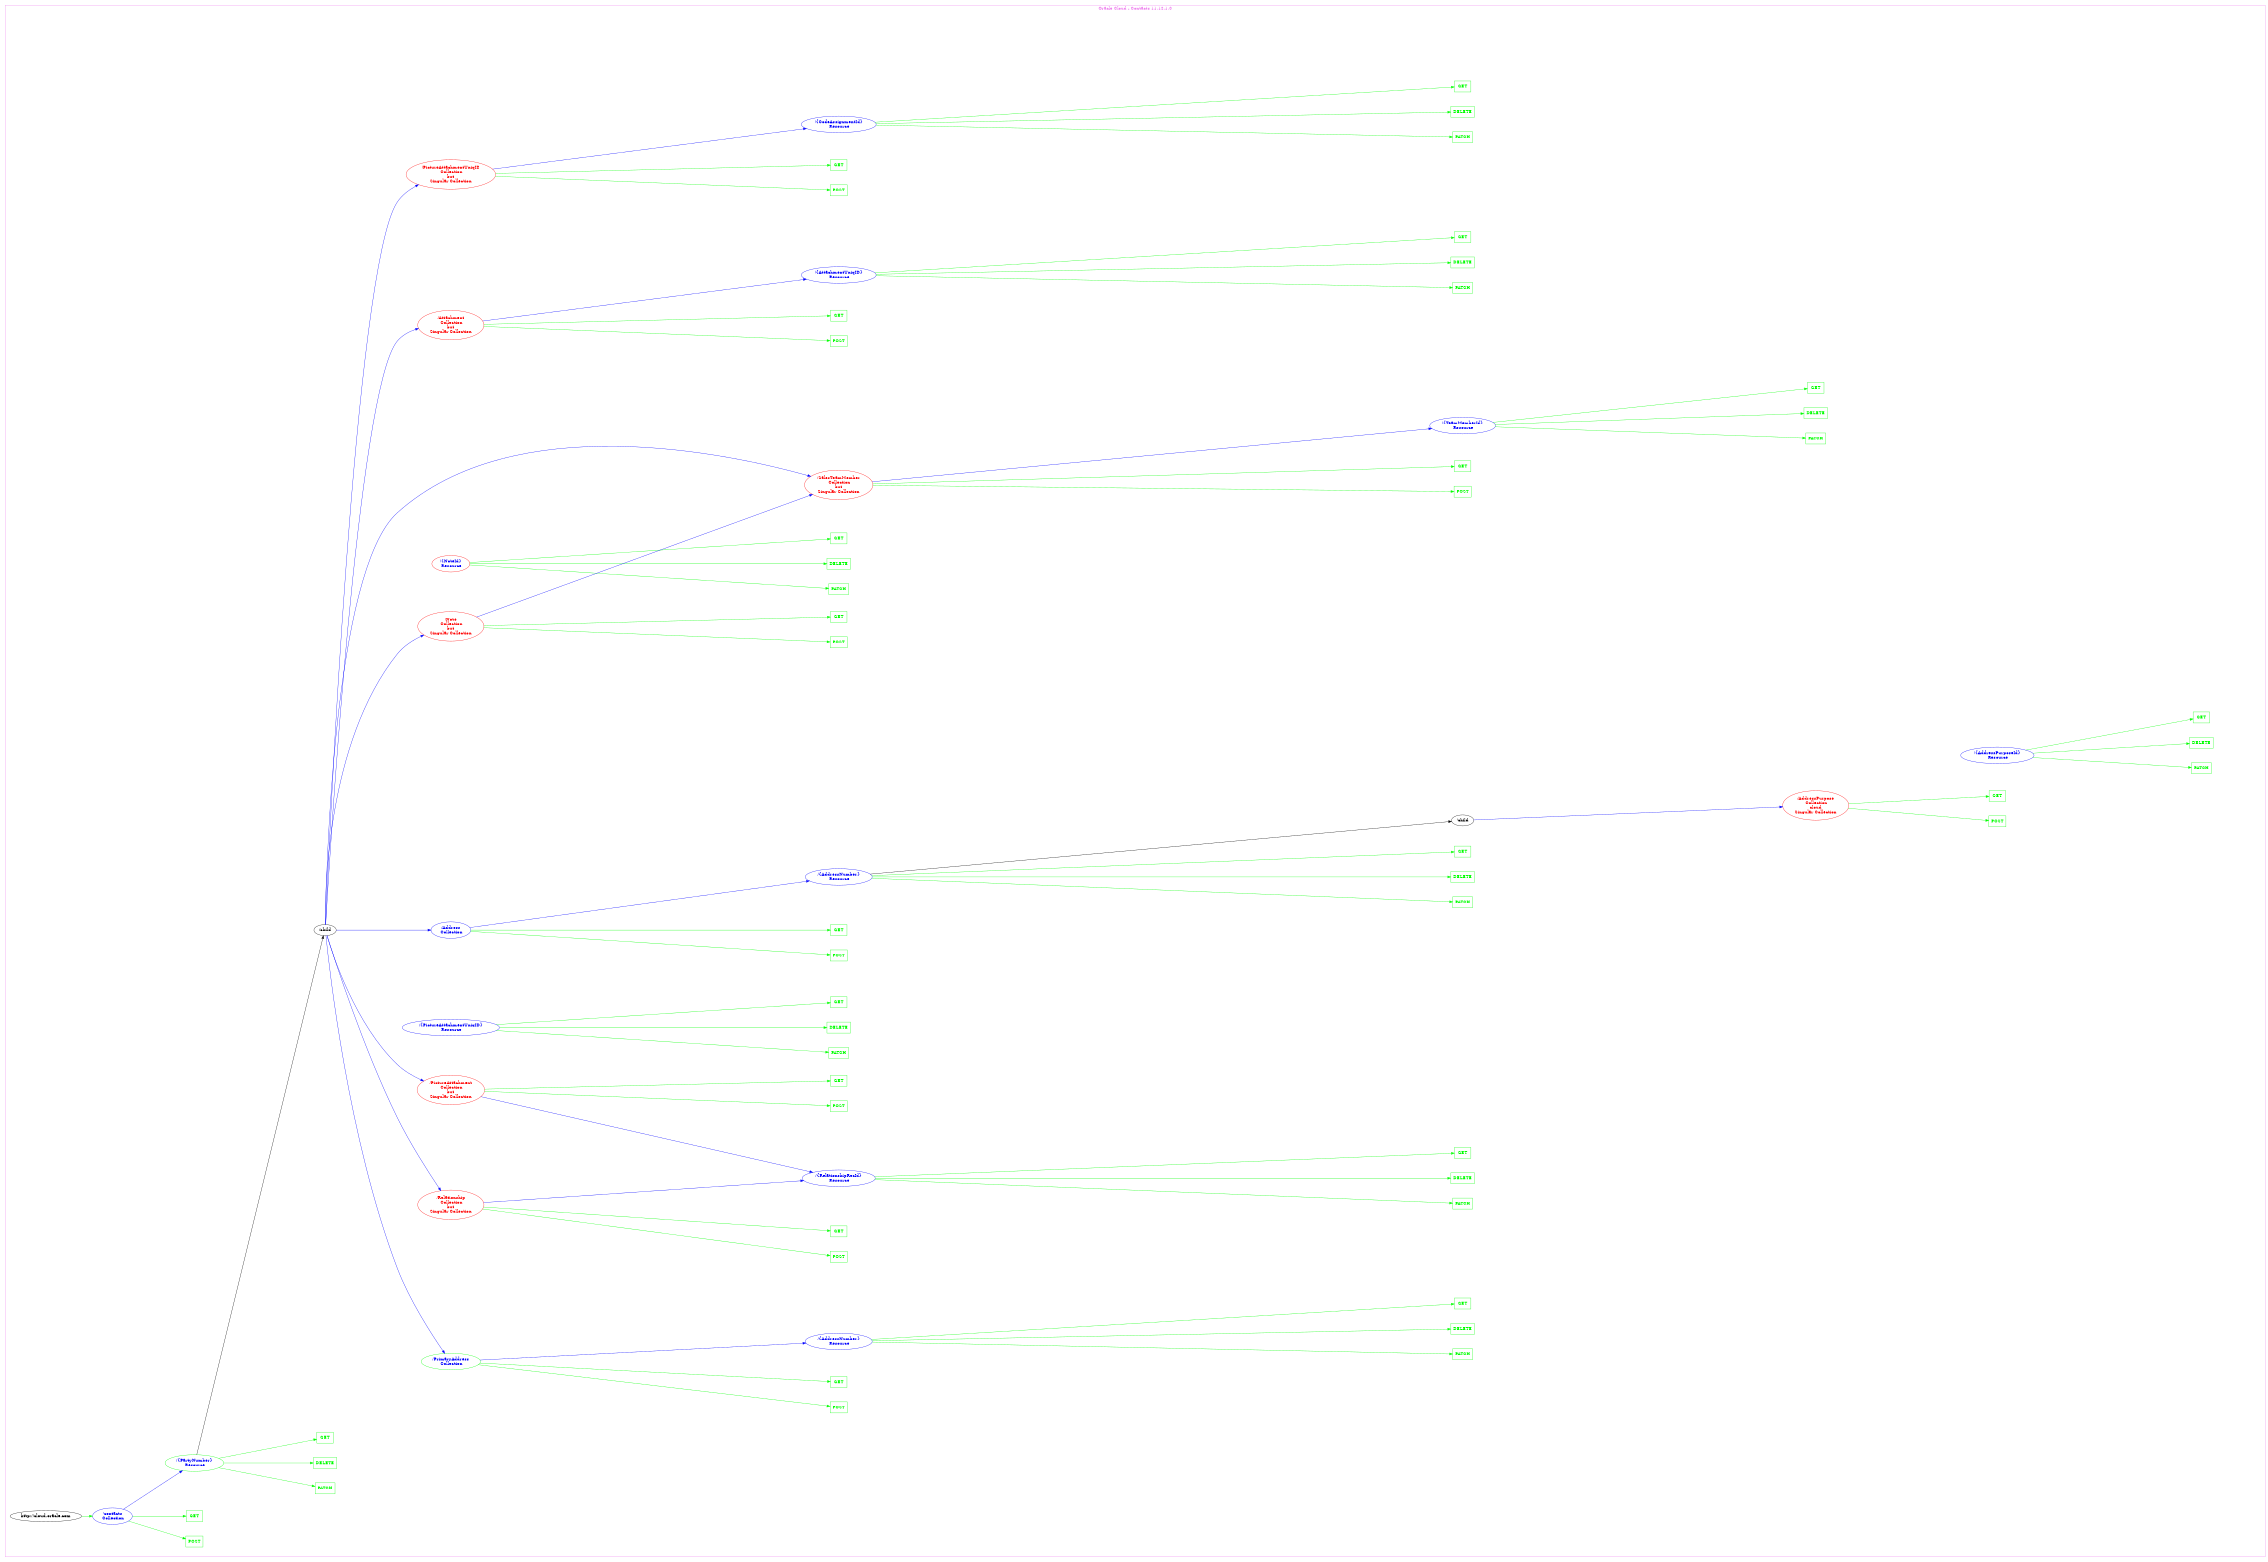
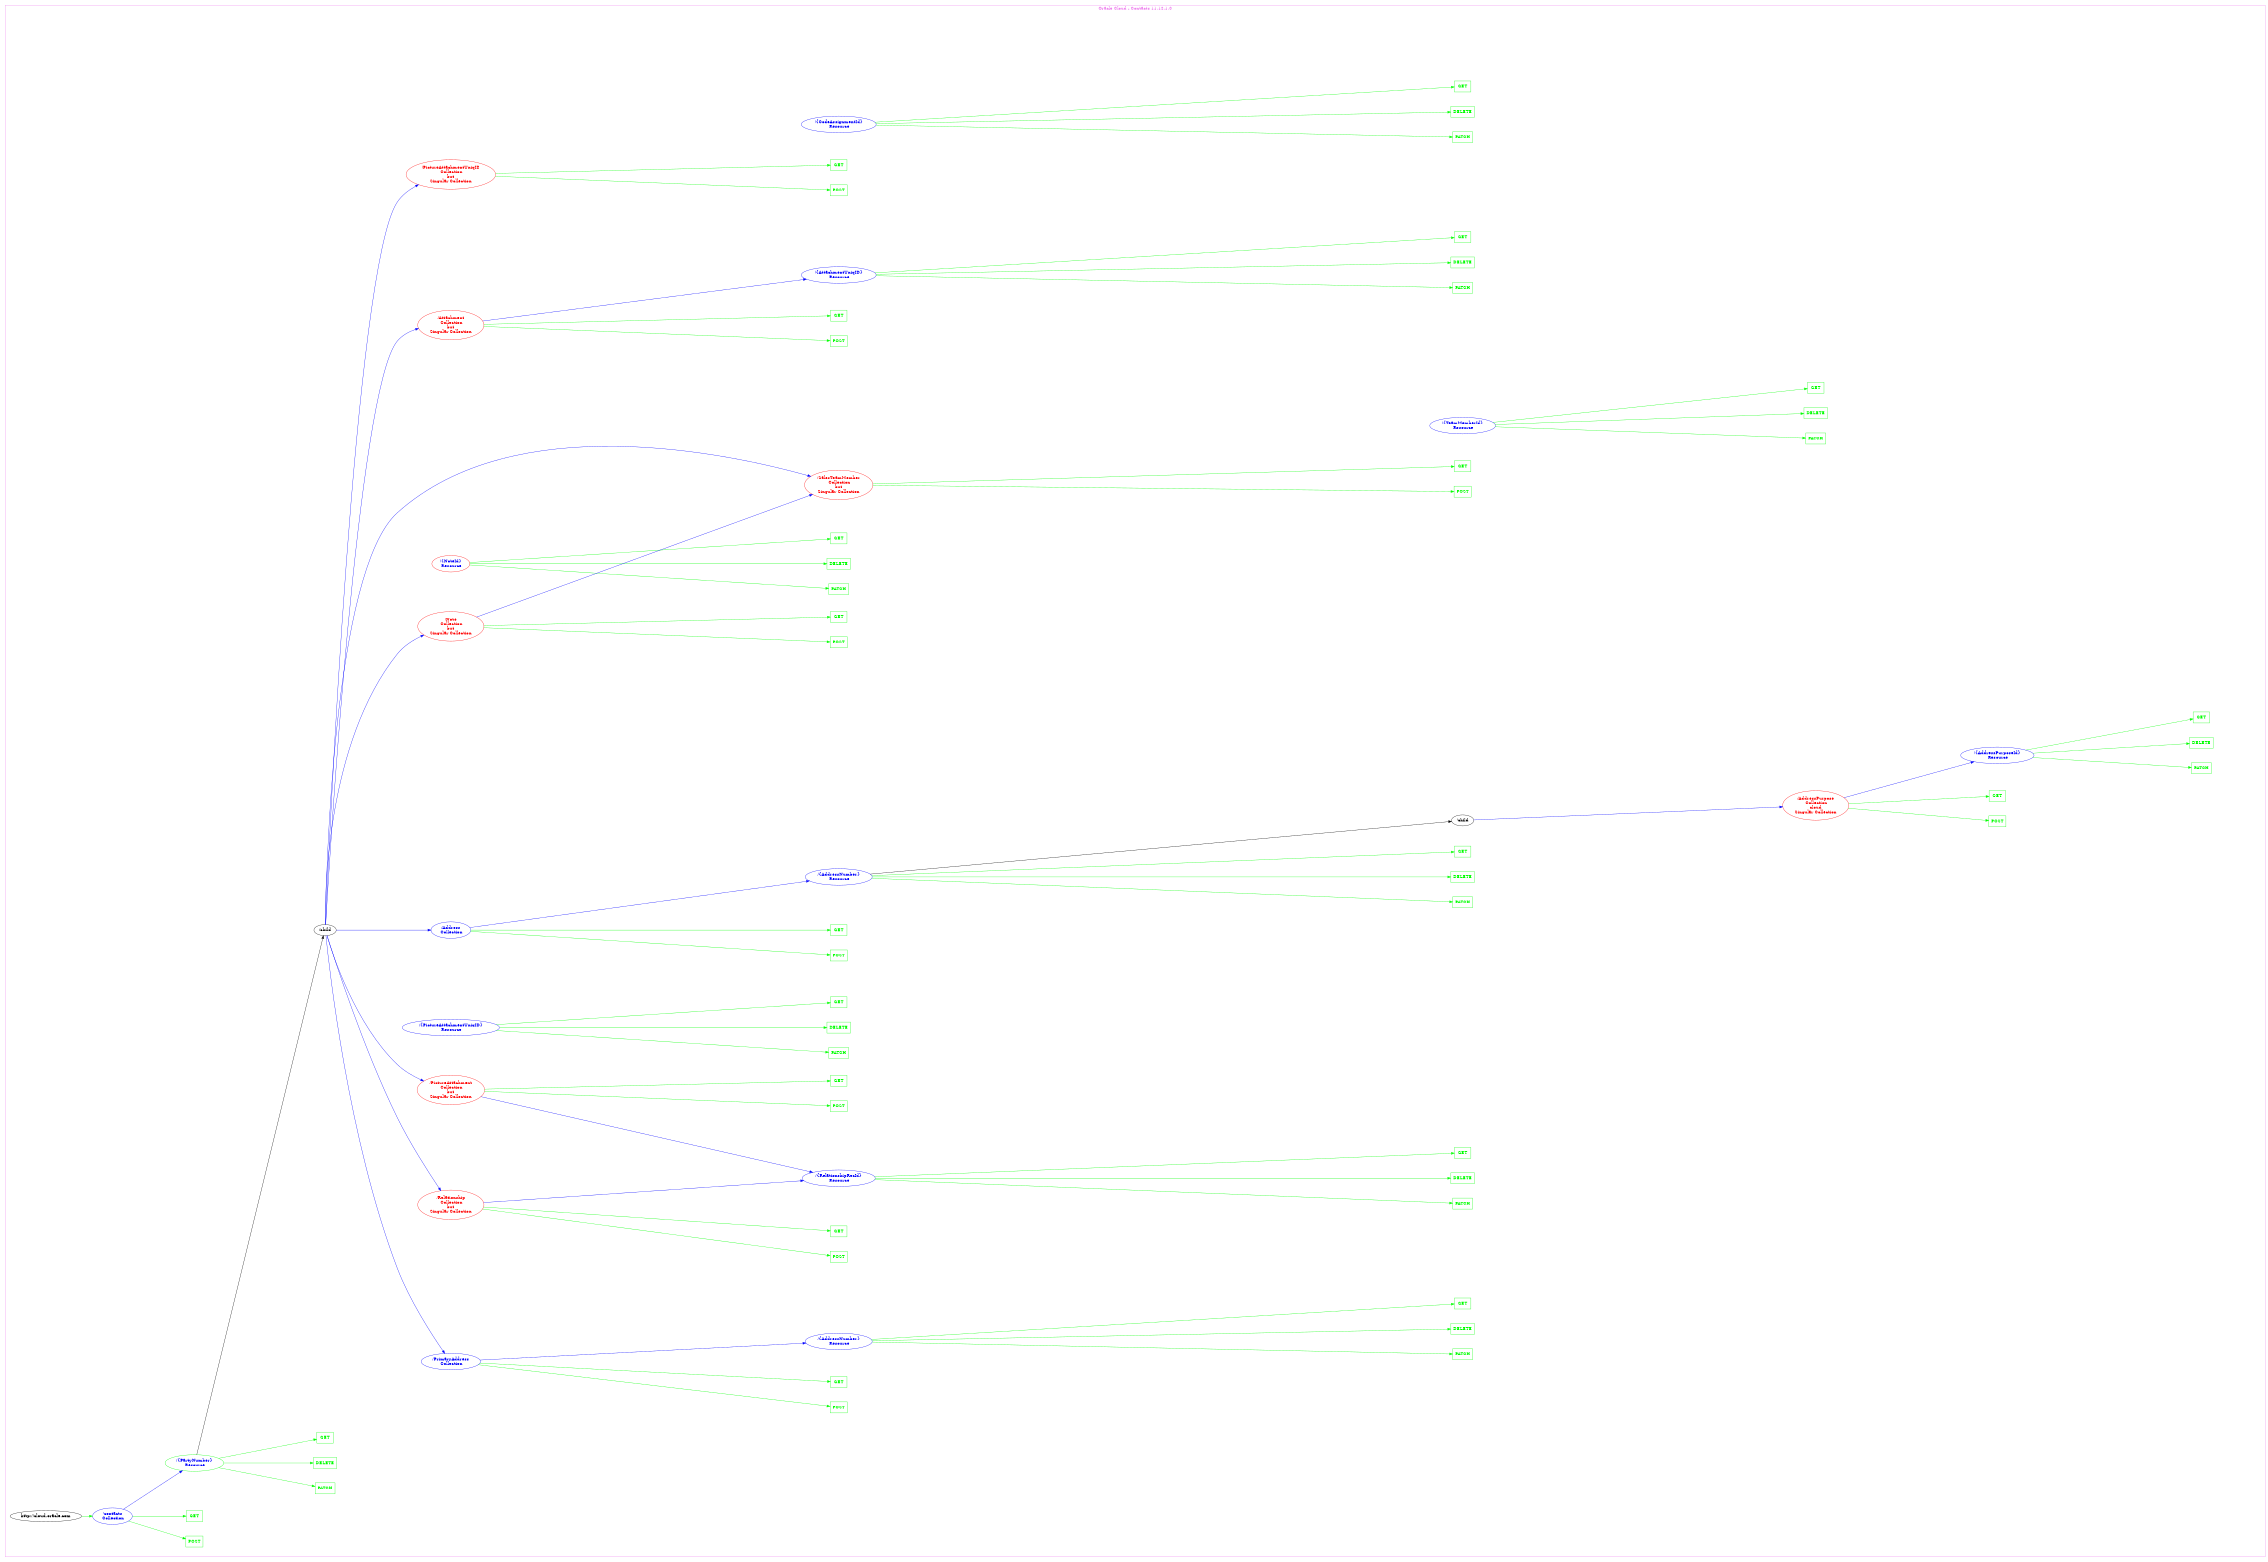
(648, 149) -> none
(1150, 455) -> none
none -> (1907, 780)
(451, 1362) -> (451, 1362)
